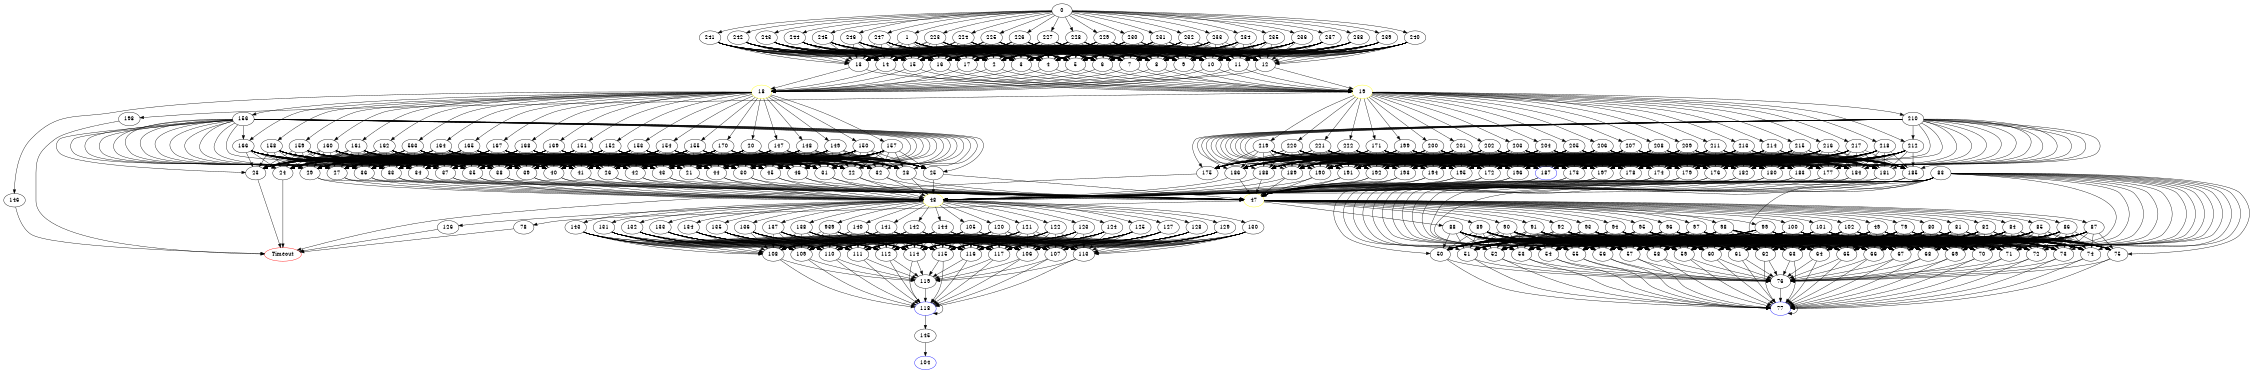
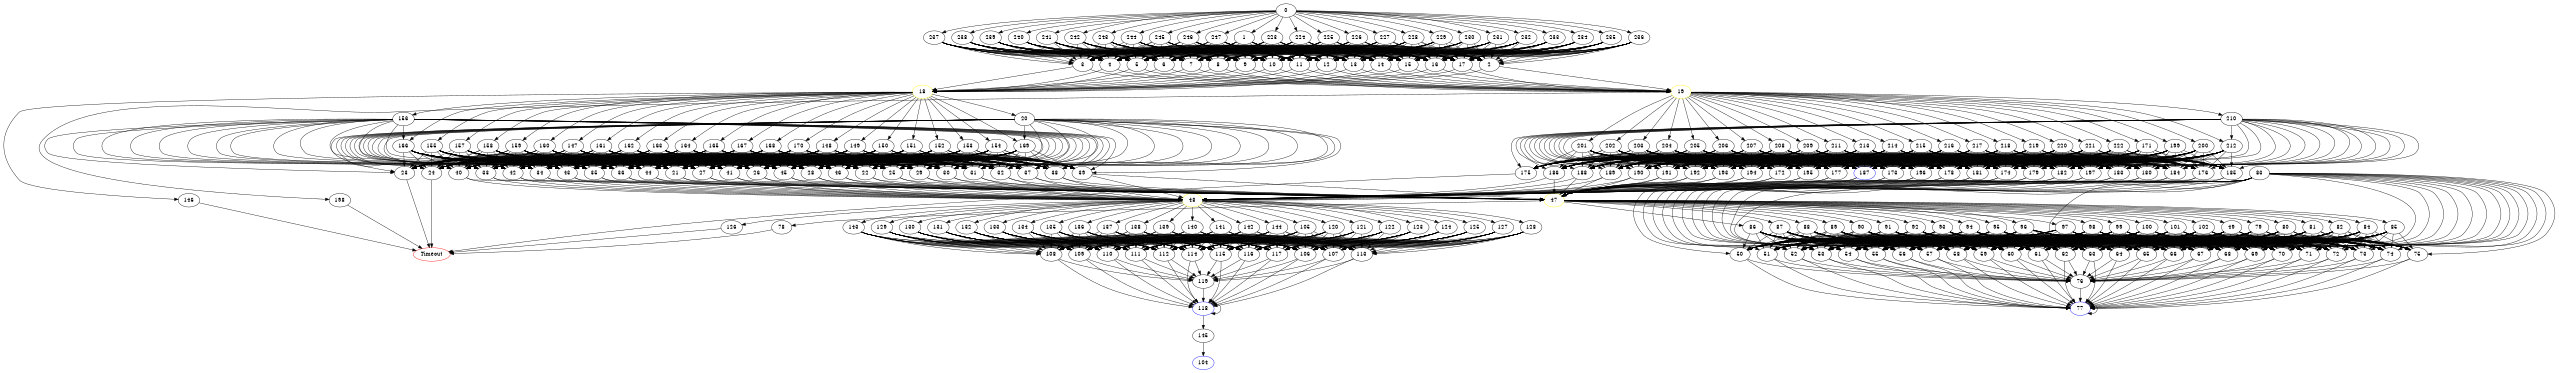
(413, 146) -> (658, 146)
(668, 160) -> (1025, 129)
(830, 227) -> (1164, 227)
